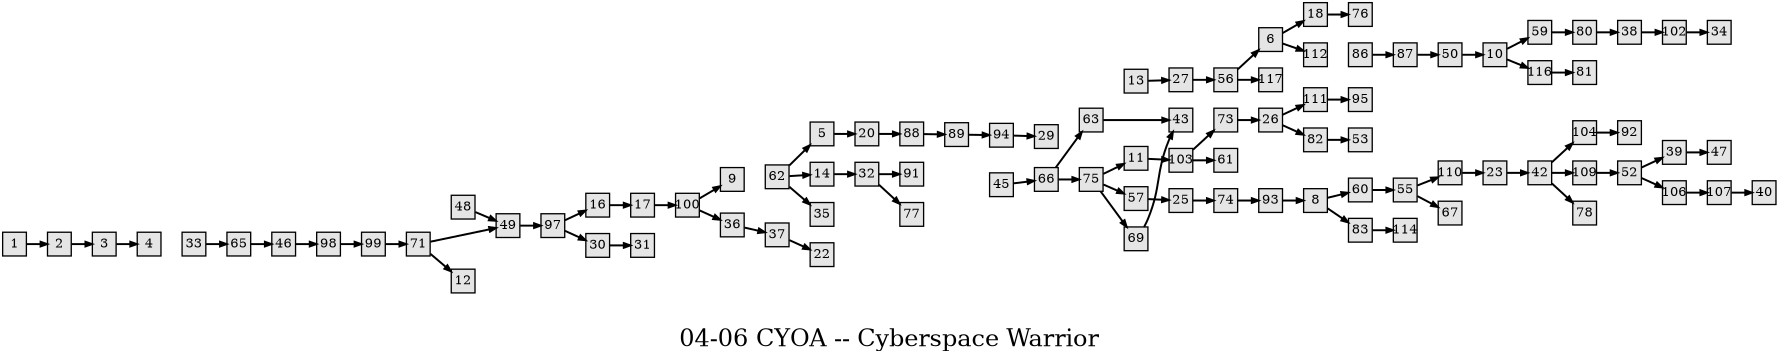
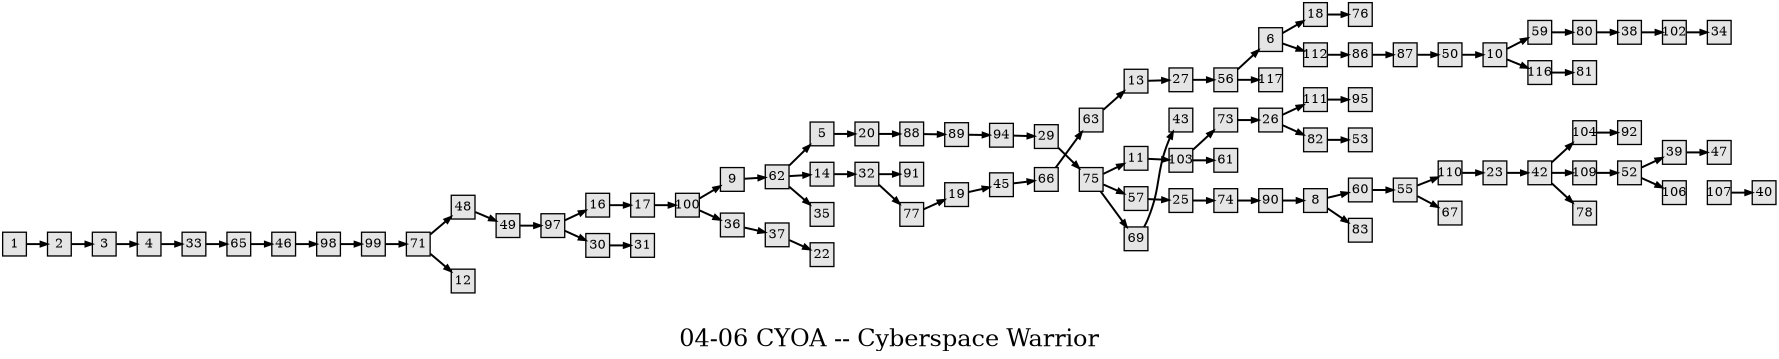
none -> (1335, 55)
(1133, 120) -> (1111, 103)
none -> (751, 178)
(1065, 179) -> (1068, 157)
(1693, 193) -> none
none -> (957, 195)
(1271, 201) -> (1271, 201)
(1405, 230) -> none
(460, 236) -> (438, 228)
none -> (168, 244)
